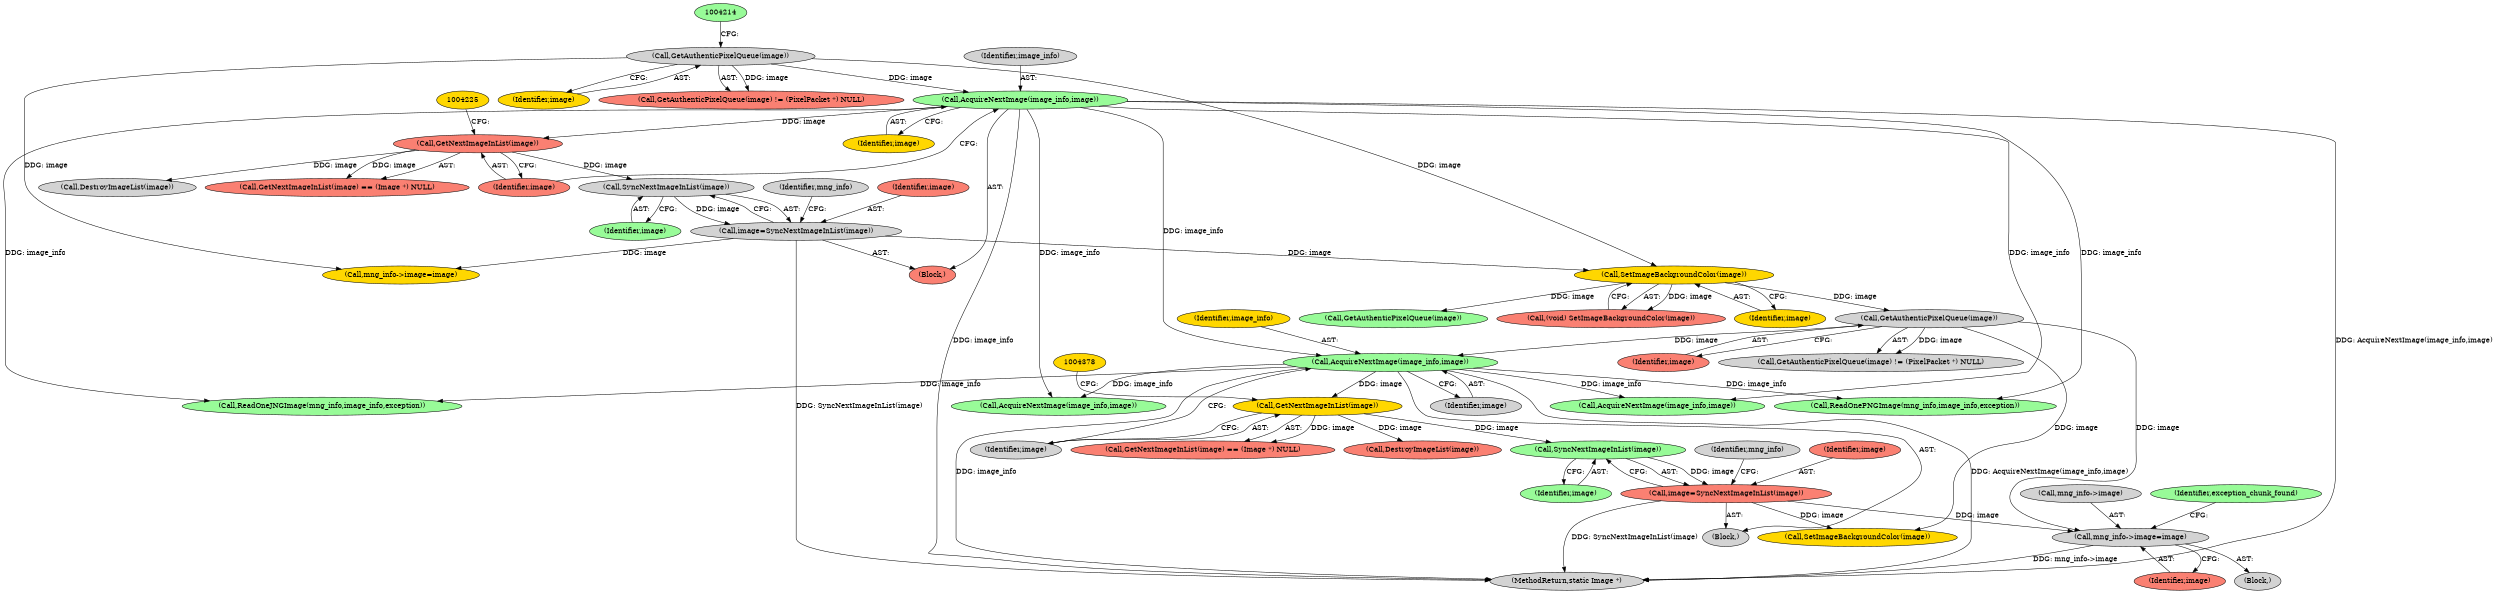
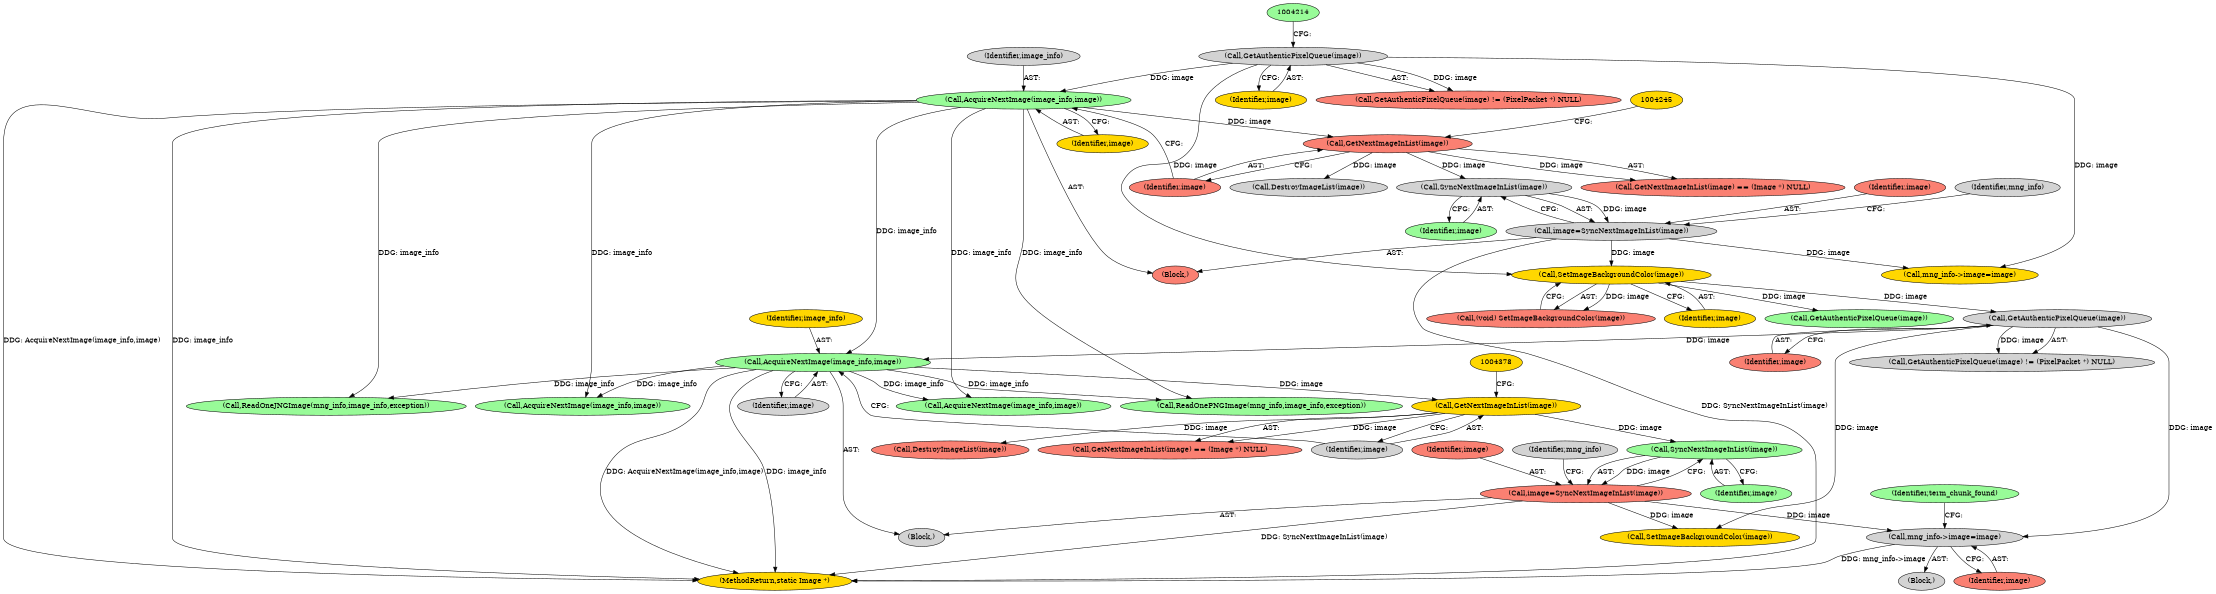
(463, 100) -> (1657, 100)
(2081, 494) -> none
(2236, 494) -> (1945, 494)
(1567, 581) -> (775, 581)
